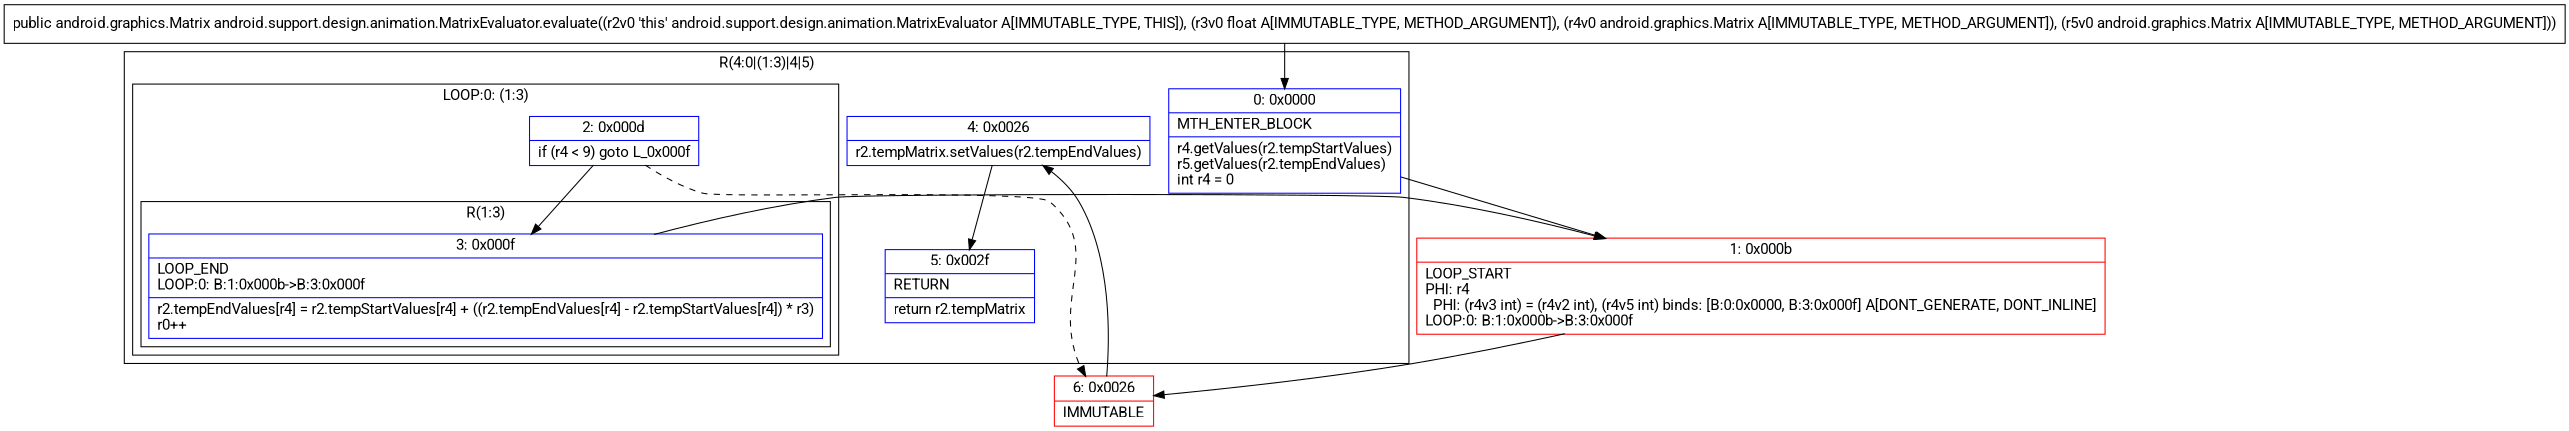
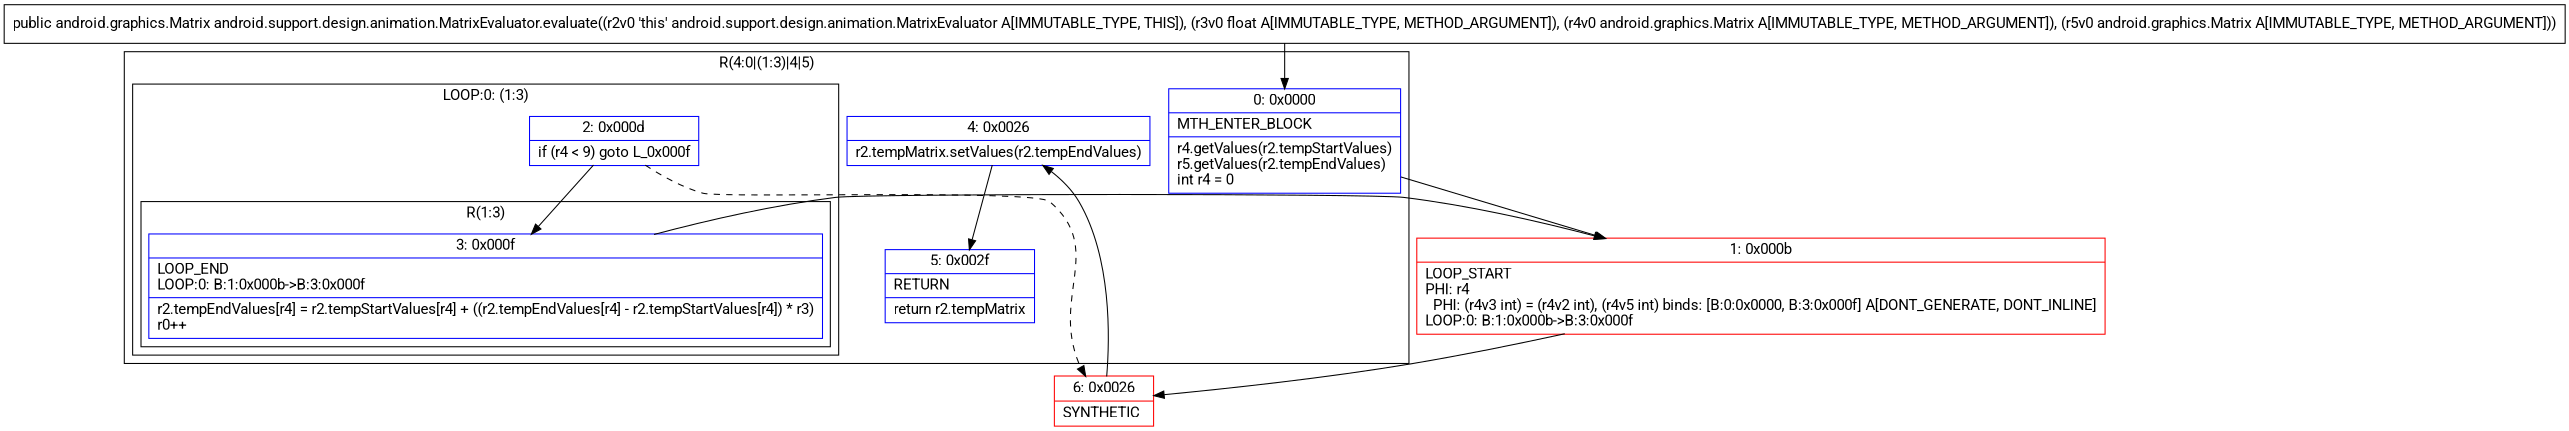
(1104, 413) -> (1101, 413)
